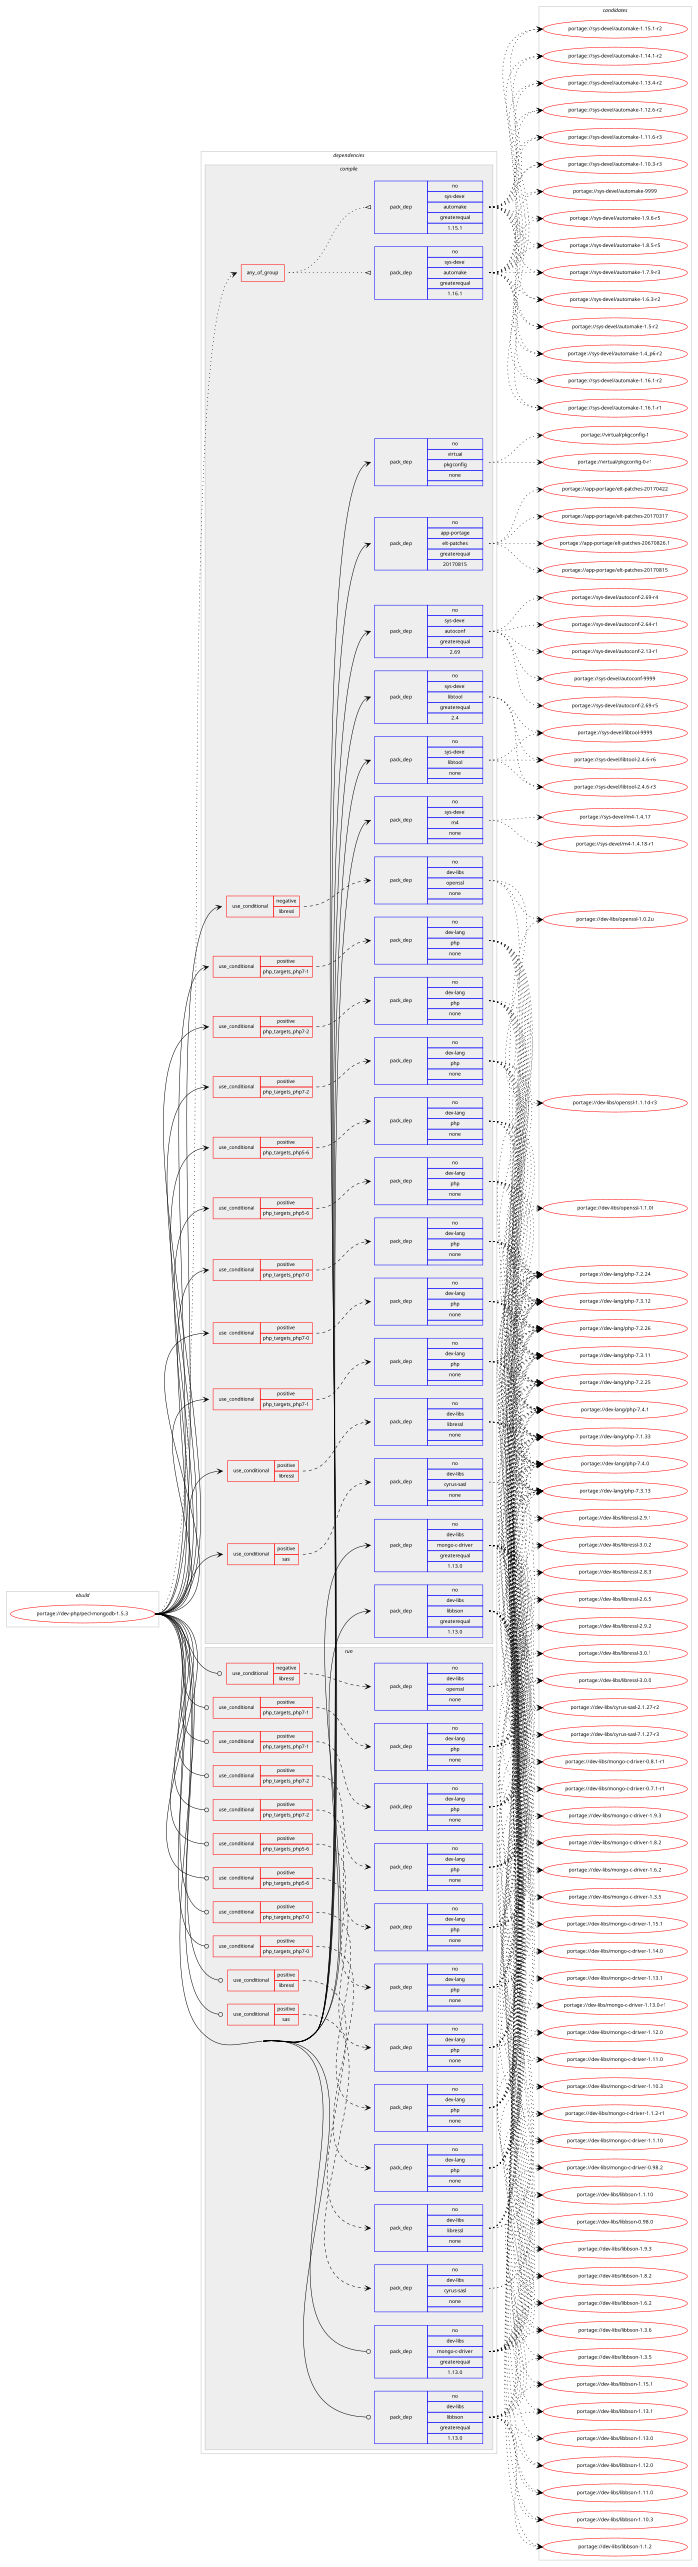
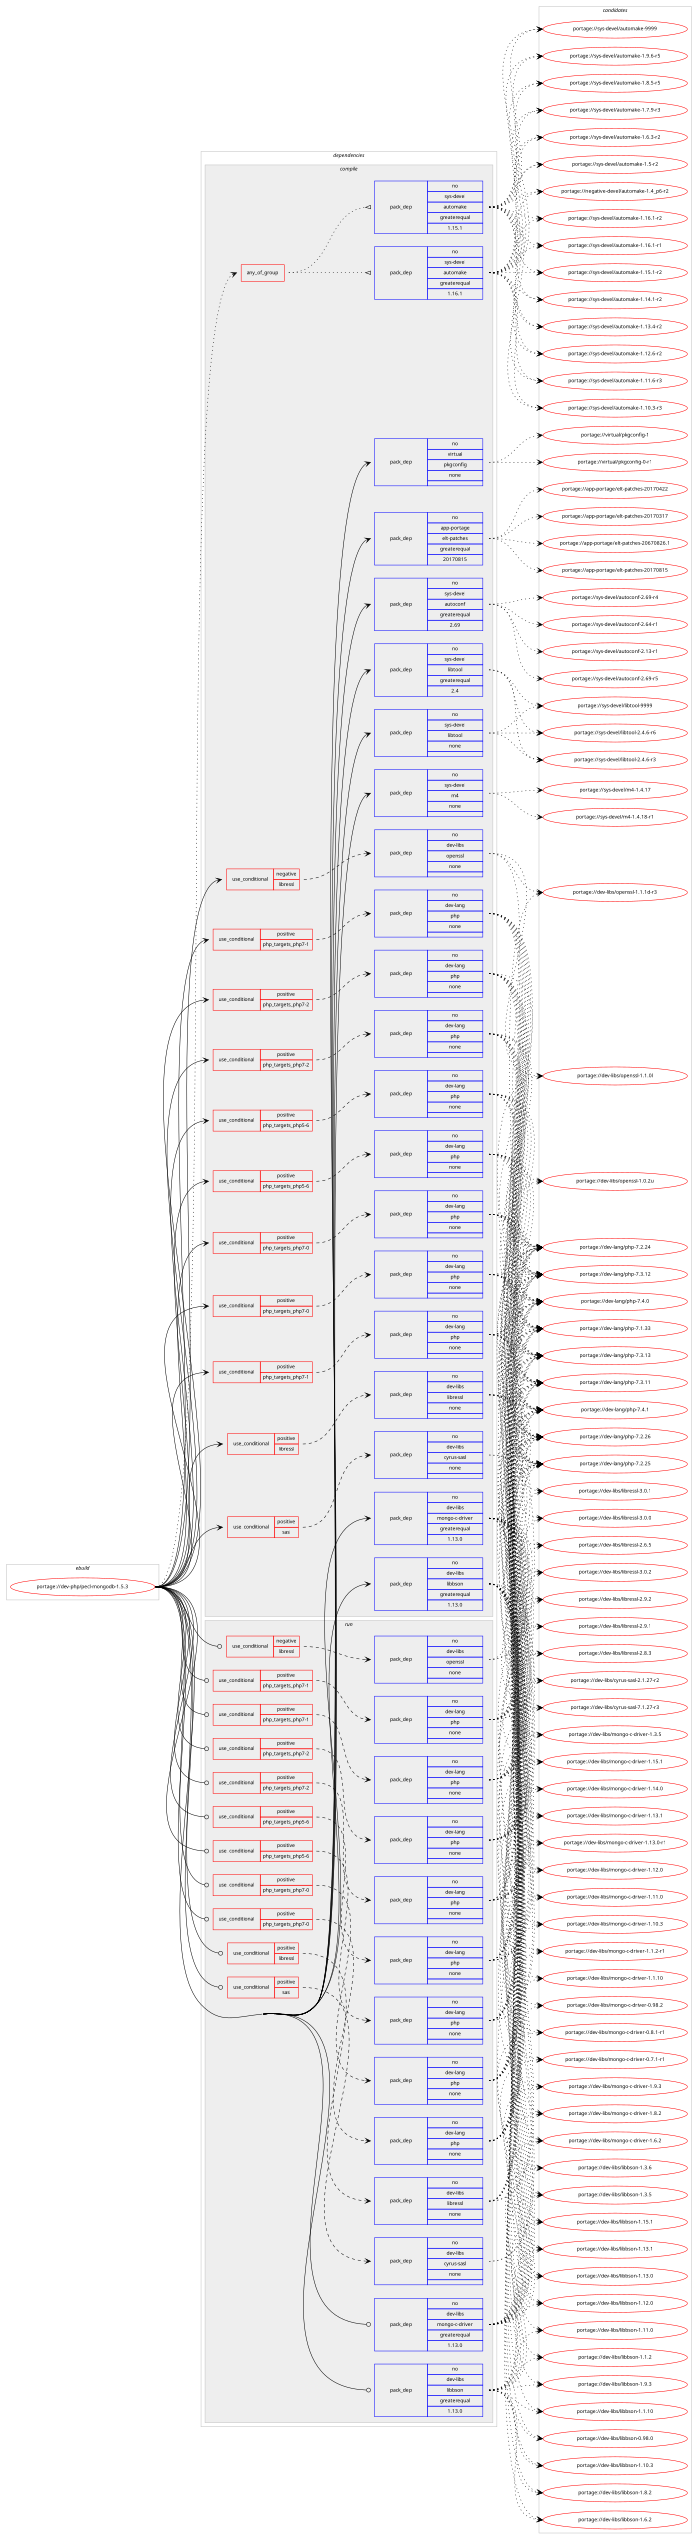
(615, 354) -> (615, 192)
(615, 679) -> none
